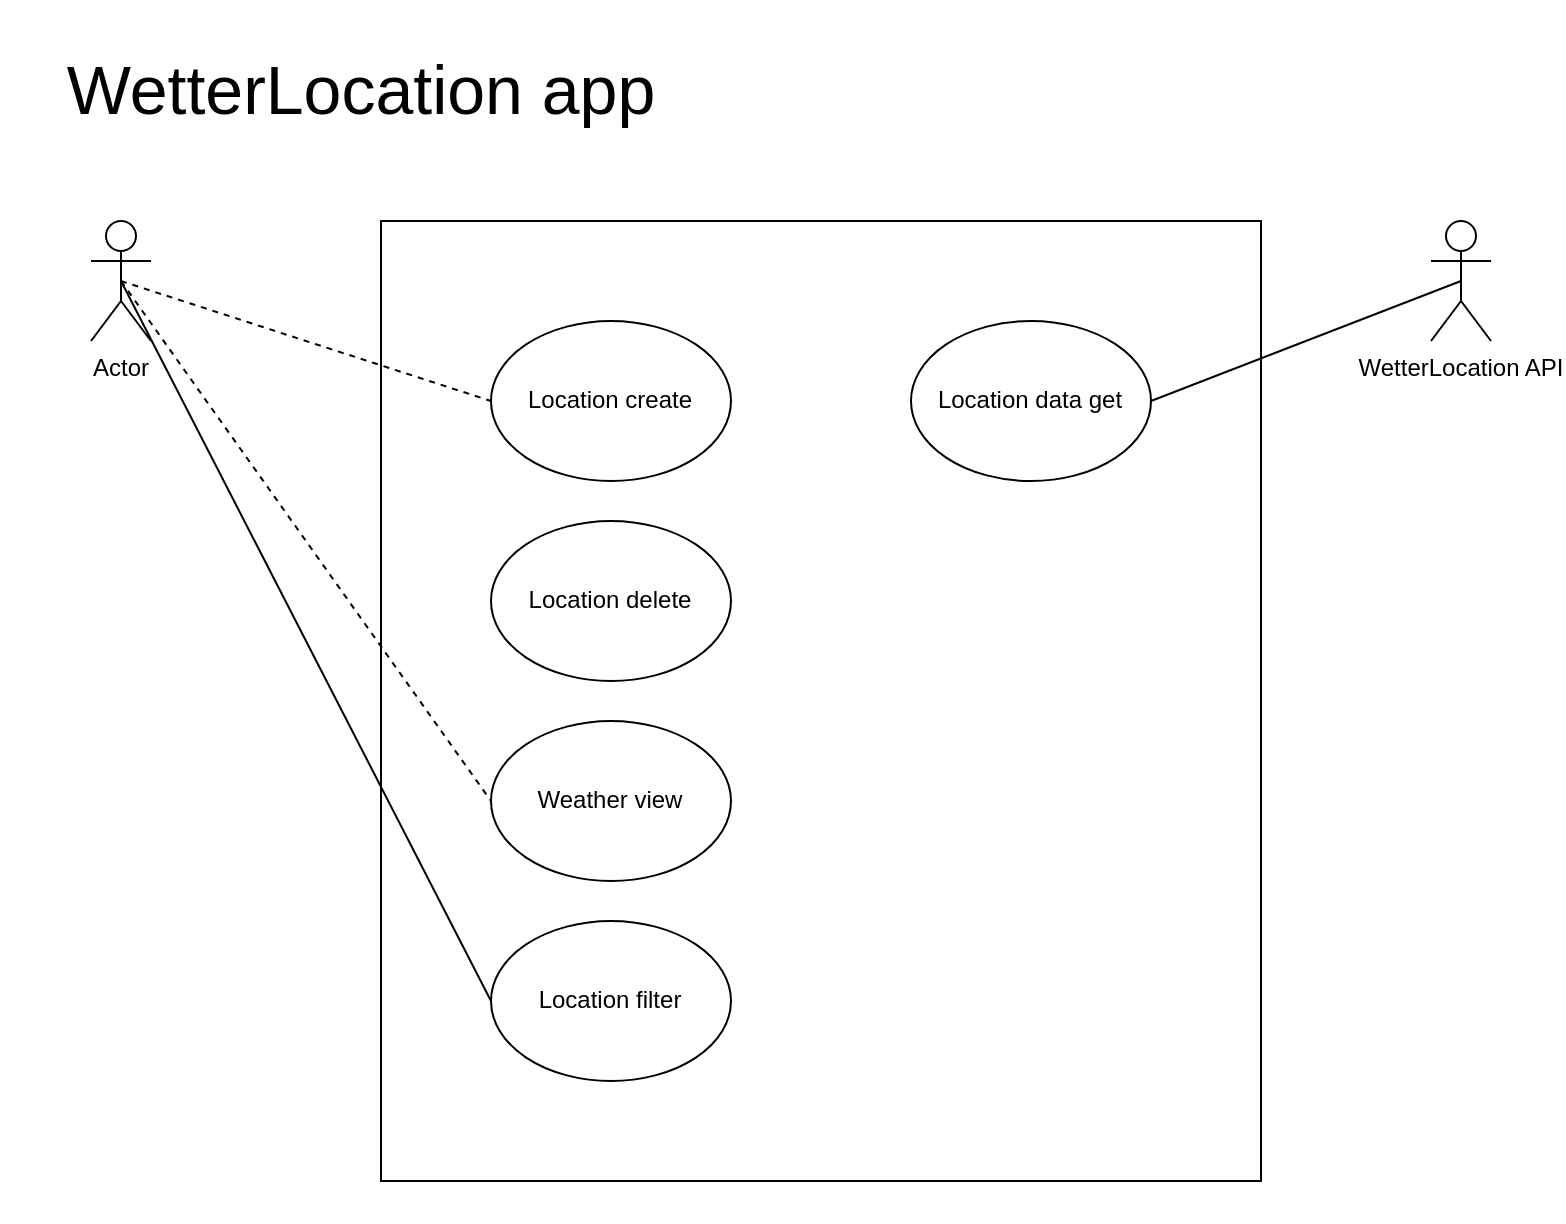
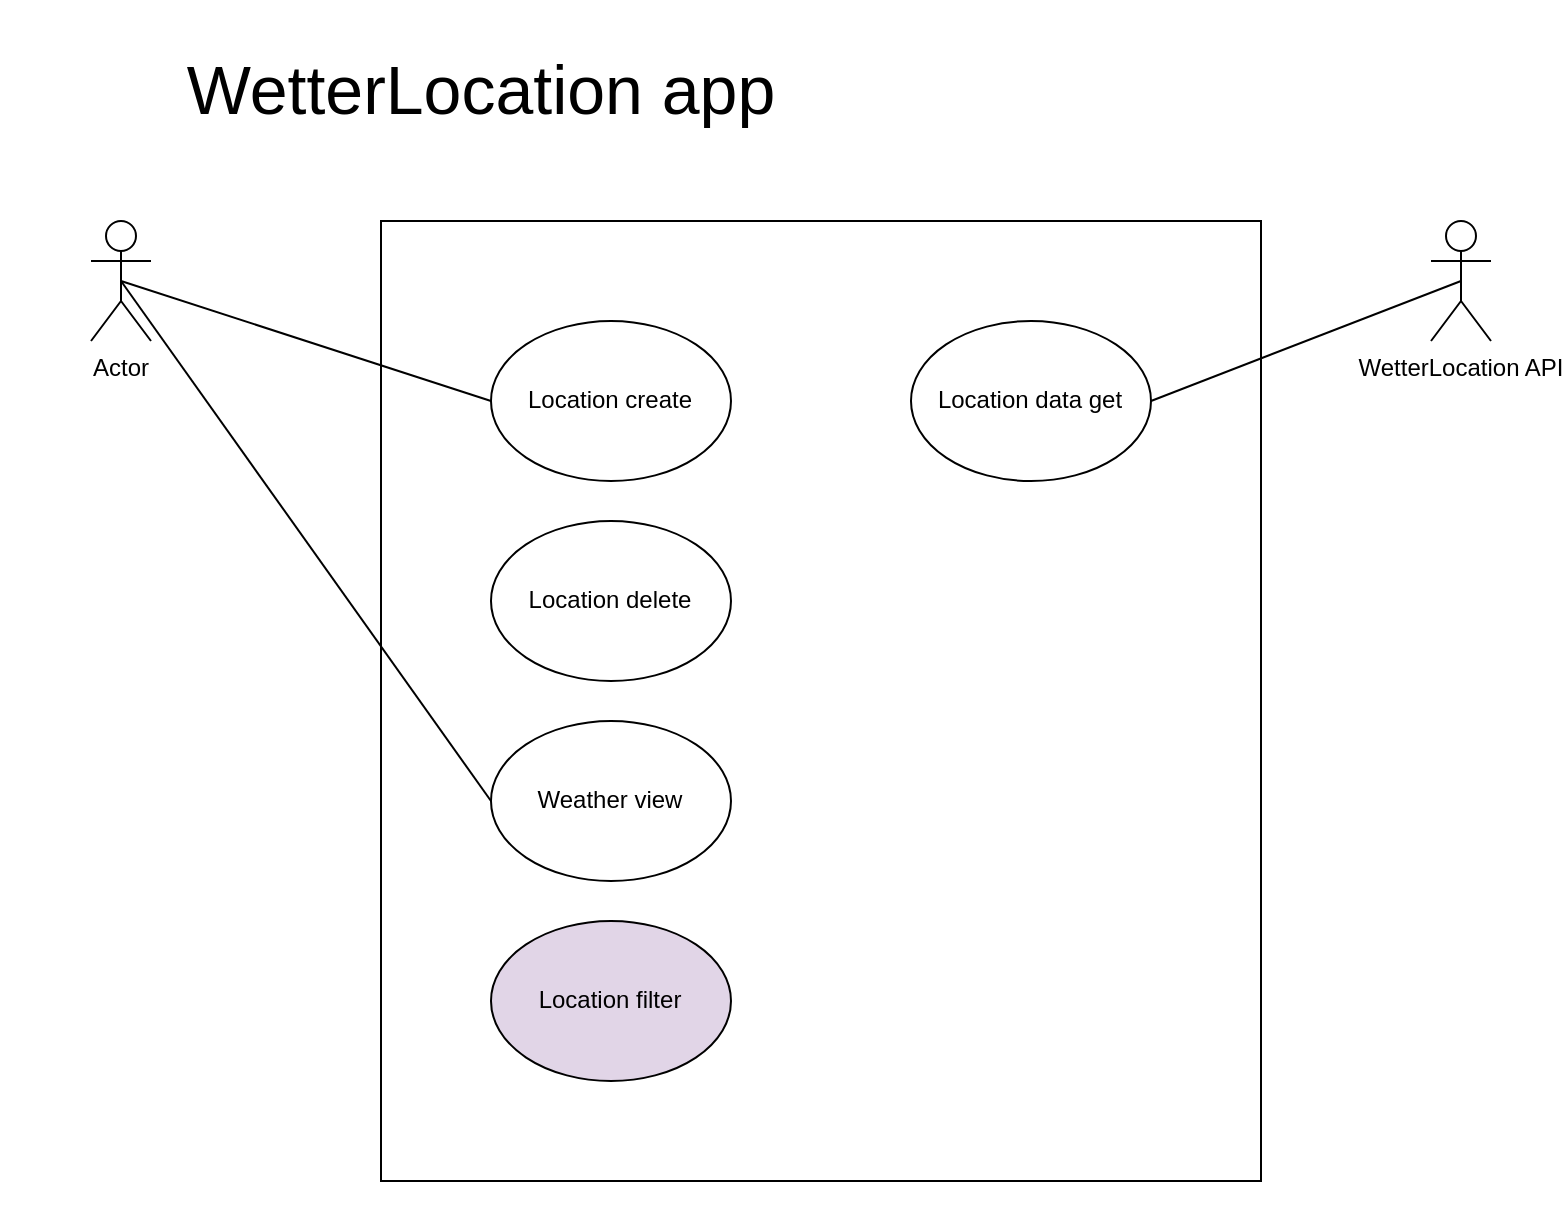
(361, 91) -> (481, 91)
(312, 343) -> (312, 343)
(311, 548) -> (311, 548)
(322, 672) -> none
(611, 1001) -> (611, 1001)
